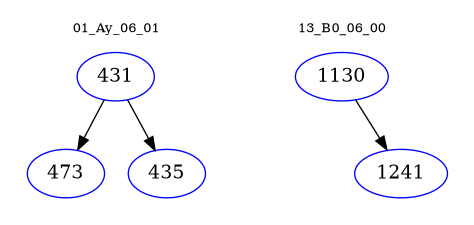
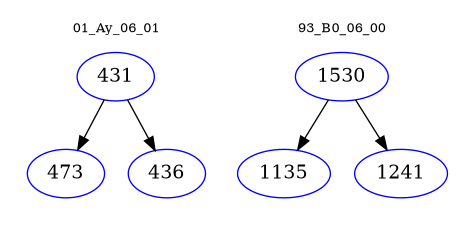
(343, 29) -> (343, 29)
(342, 77) -> (342, 77)
(167, 174) -> (167, 174)
none -> (284, 174)
